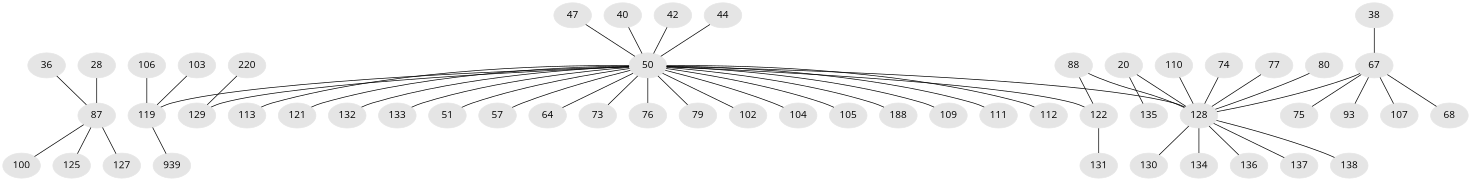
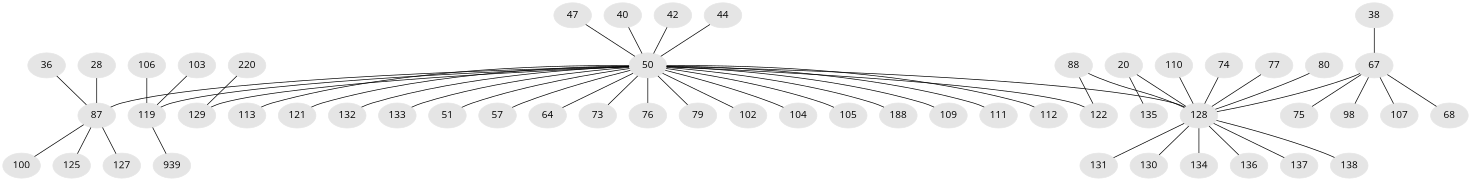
none -> (278, 83)
(1349, 116) -> (1349, 116)
(1099, 141) -> (1149, 141)
